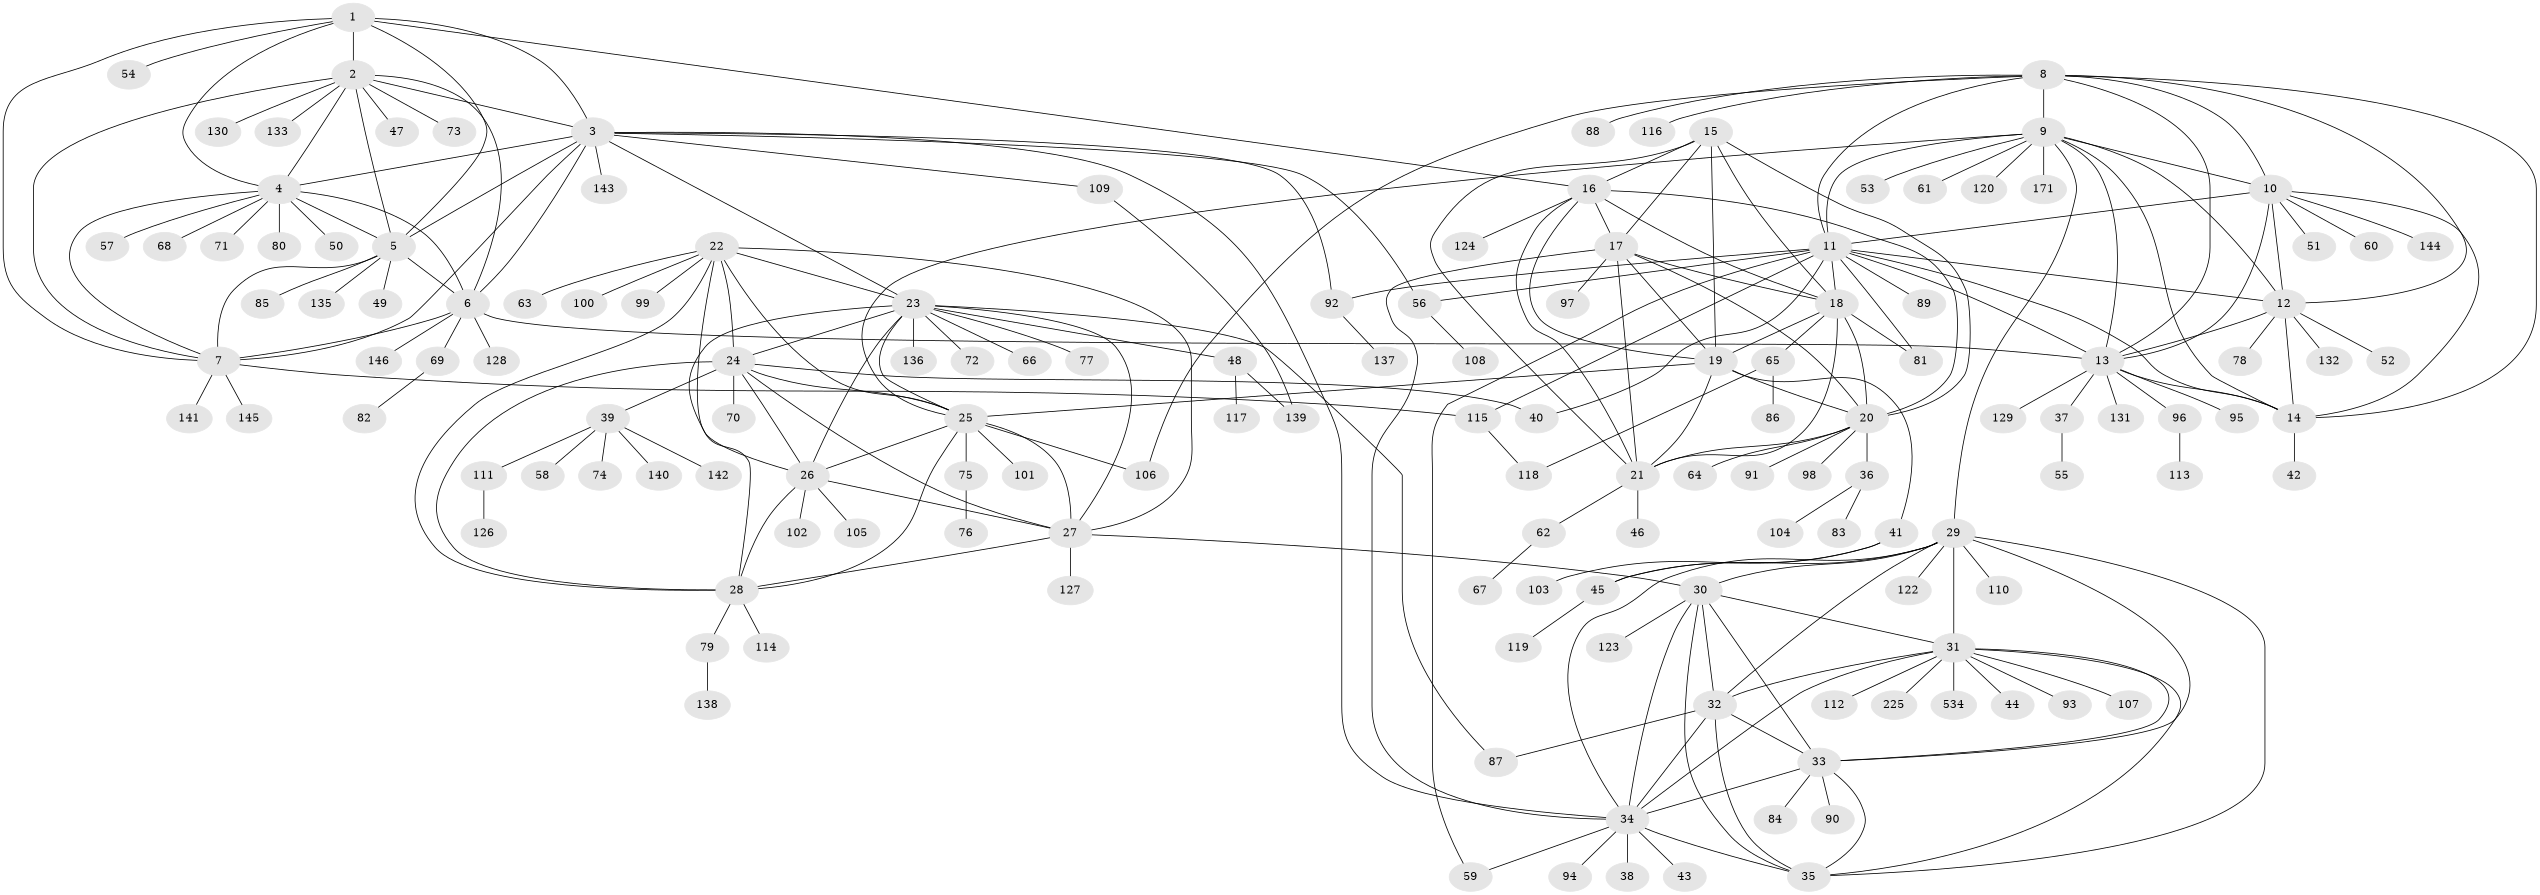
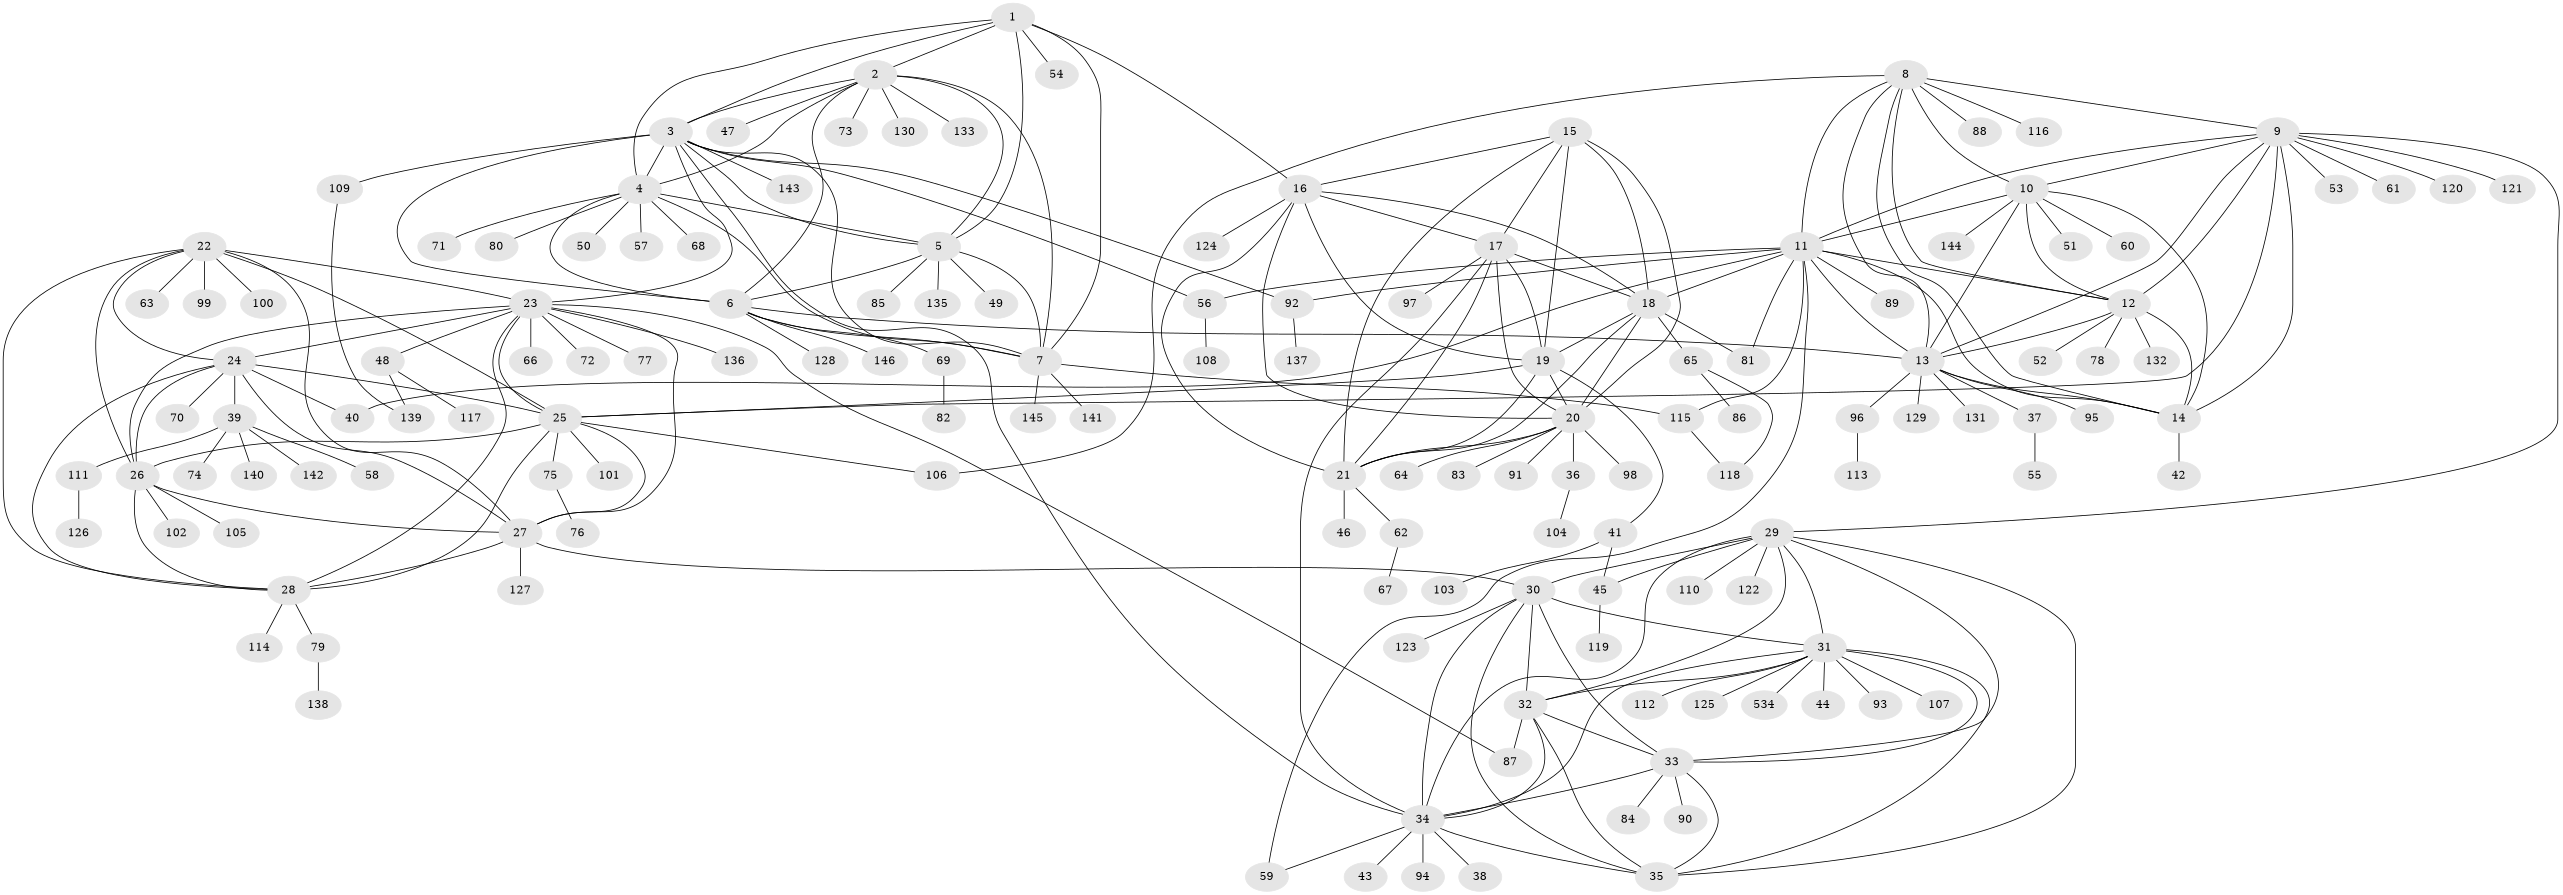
(2044, 189) -> (2512, 189)
(1853, 504) -> (1516, 447)
(1894, 705) -> (1705, 705)
